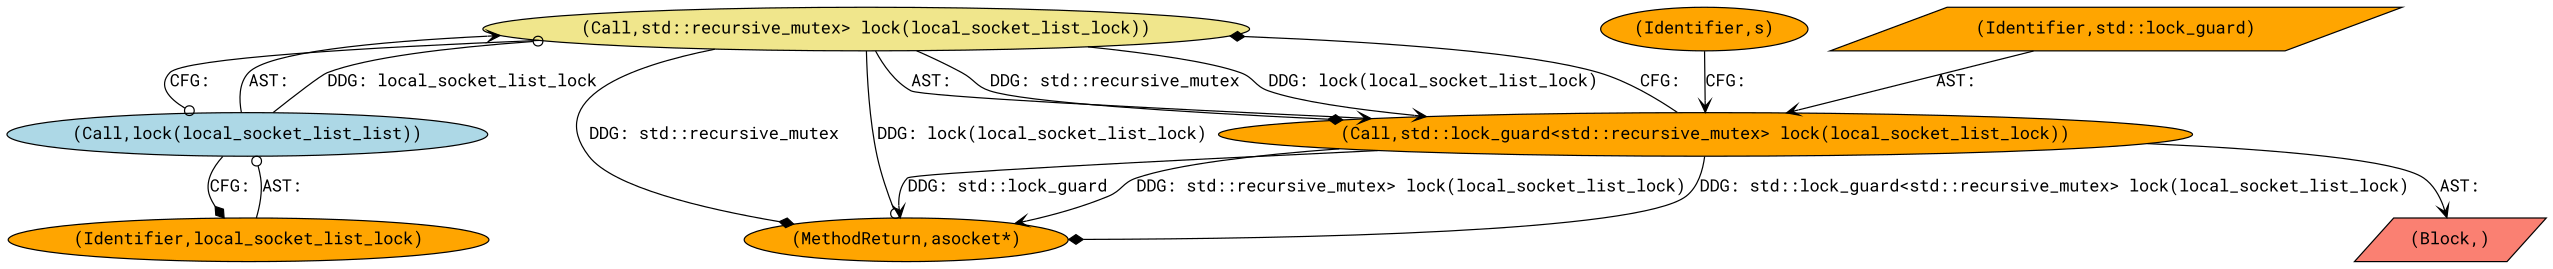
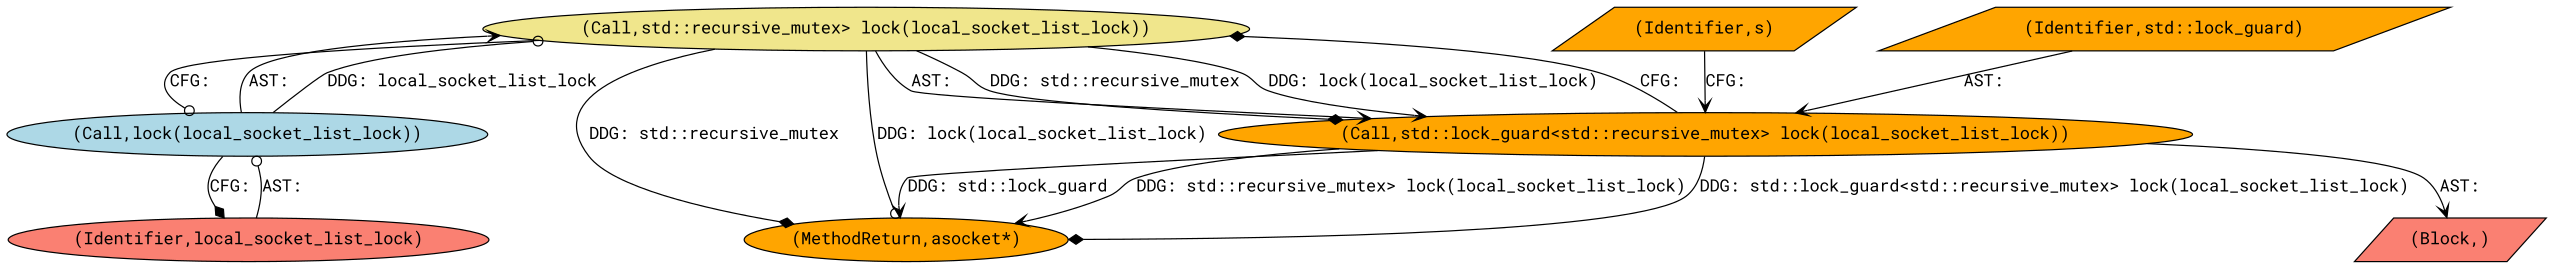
(1704, 29) -> (1704, 29)
(247, 134) -> (247, 134)
(249, 240) -> (249, 240)
